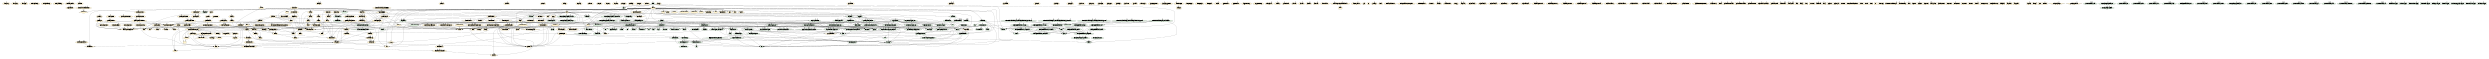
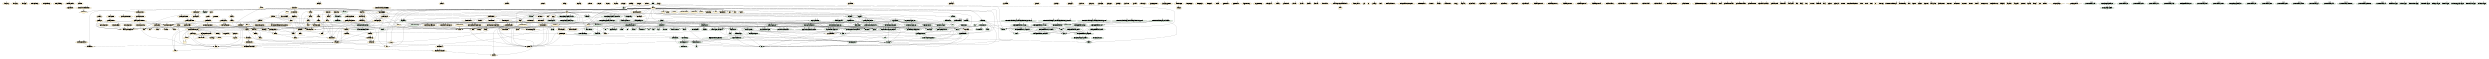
none -> (2023, 4)
